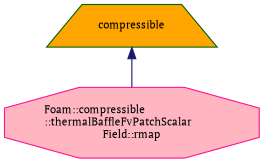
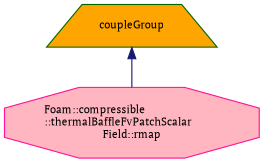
(132, 26) -> (132, 26)
